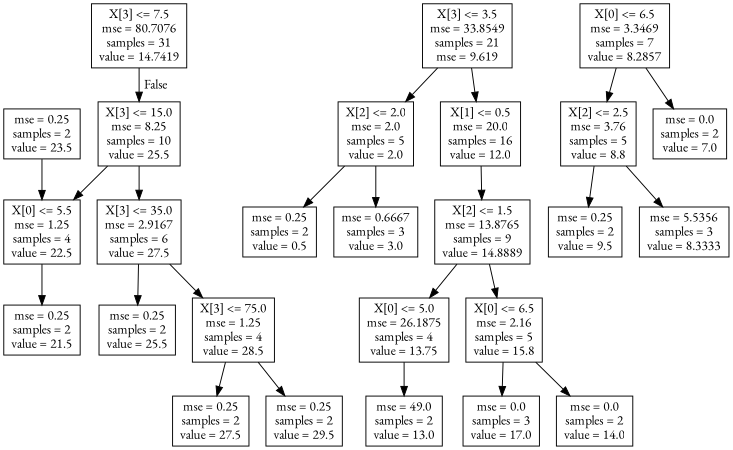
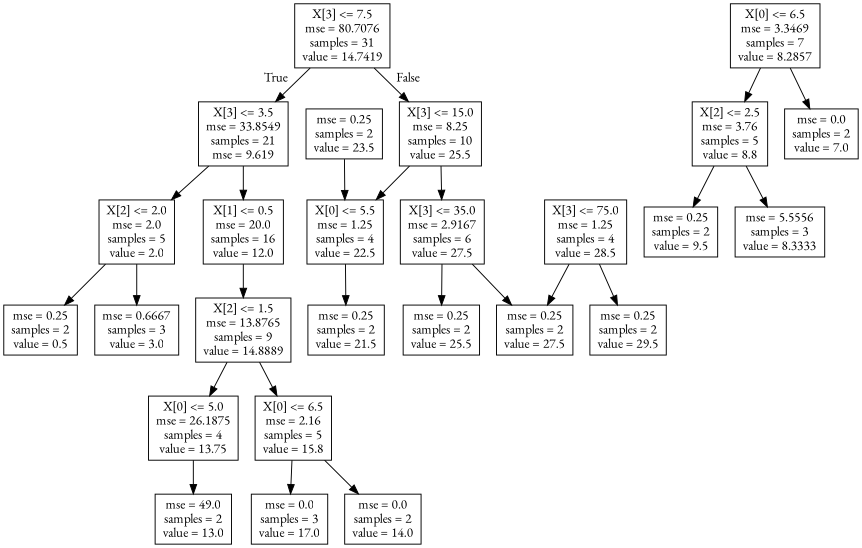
none -> (296, 81)
(684, 232) -> (780, 232)
(183, 277) -> (489, 281)
